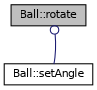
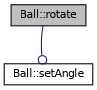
(56, 49) -> (41, 41)
